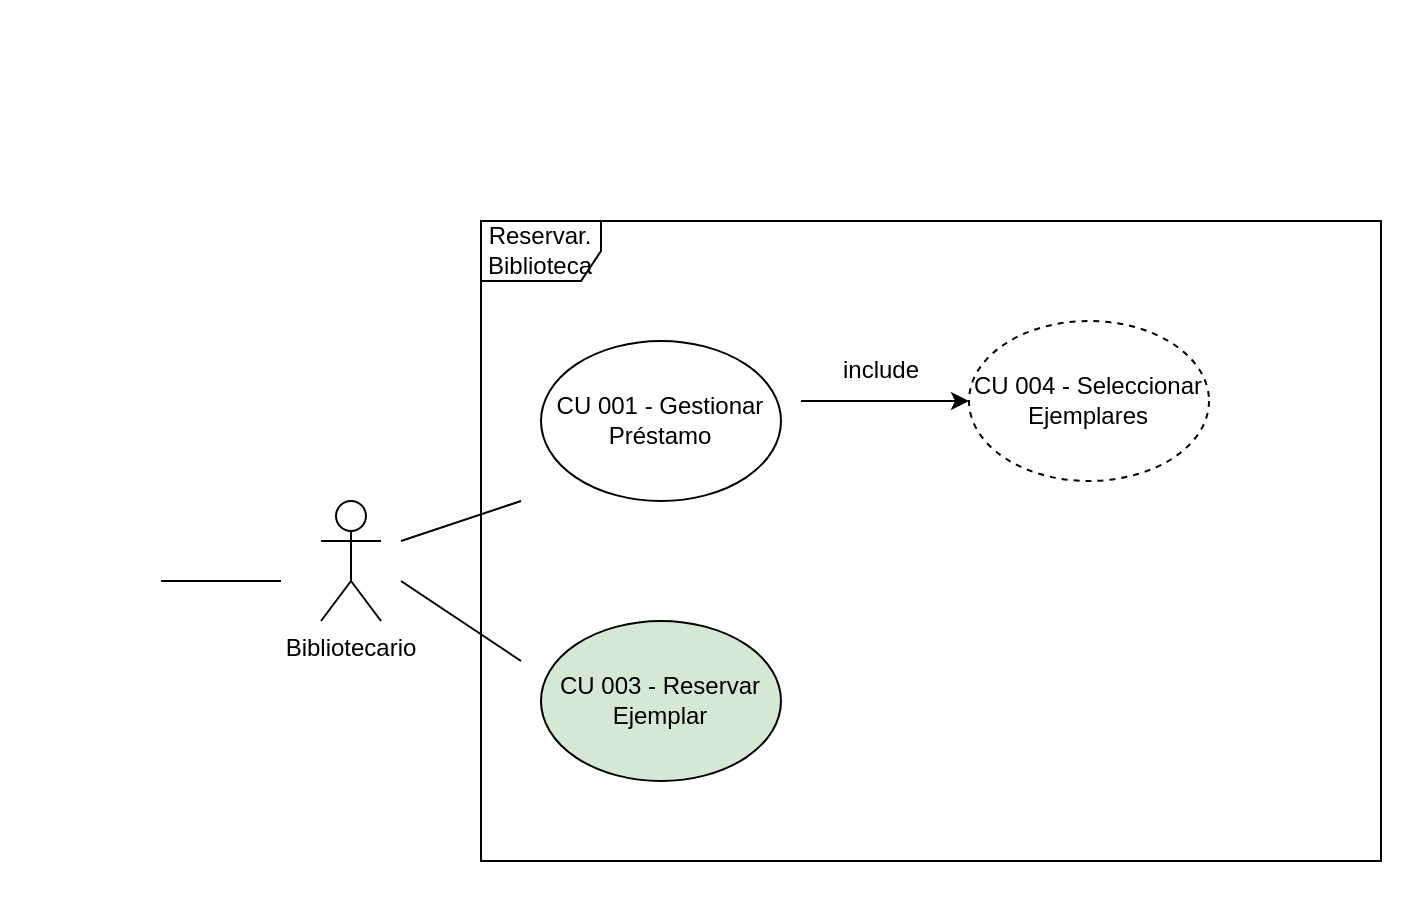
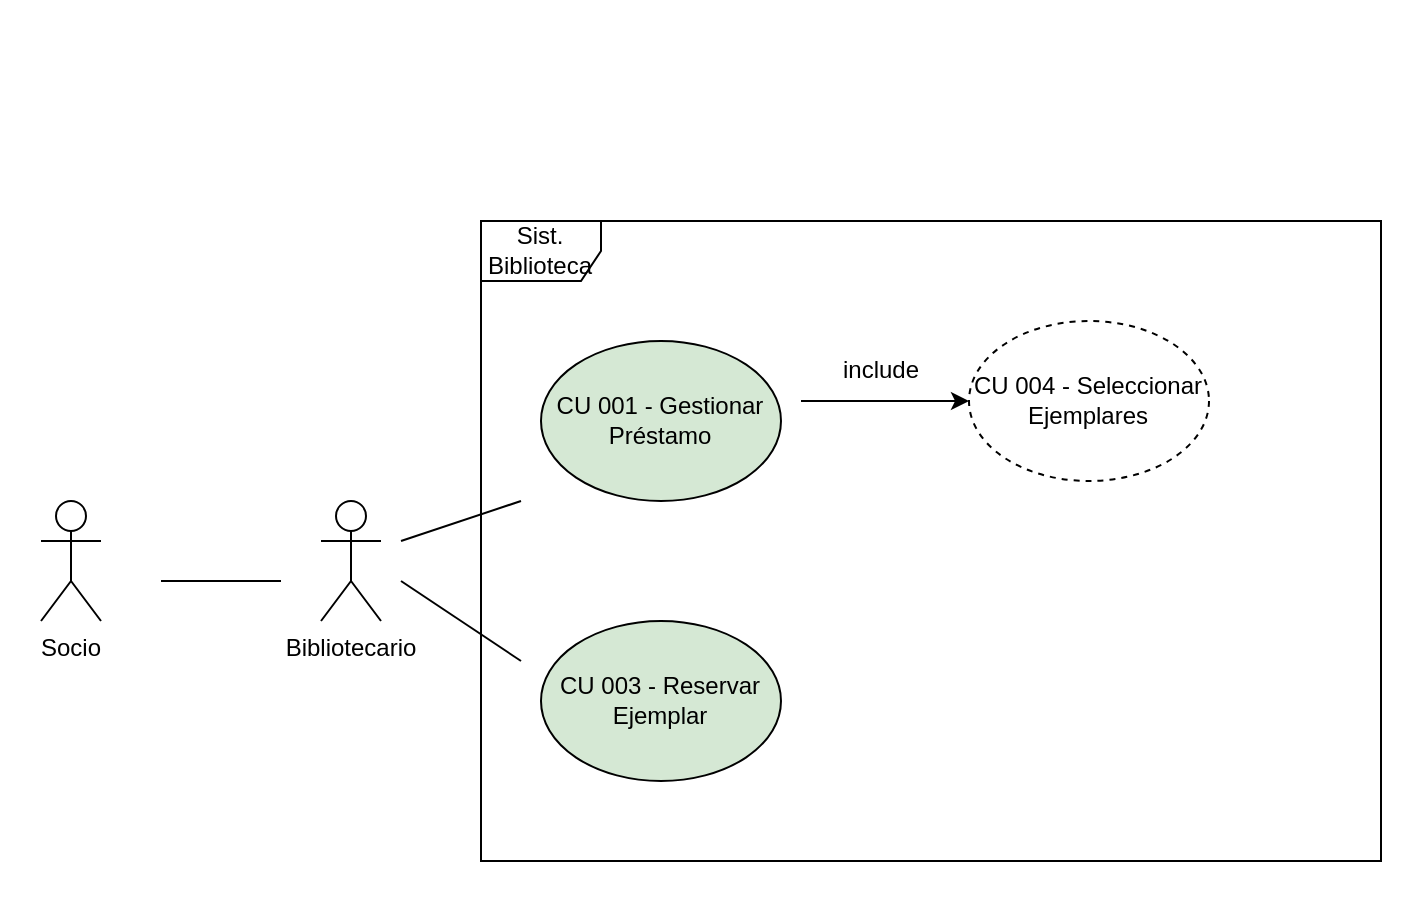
(541, 251) -> (541, 251)
(661, 421) -> (661, 421)
none -> (71, 561)
